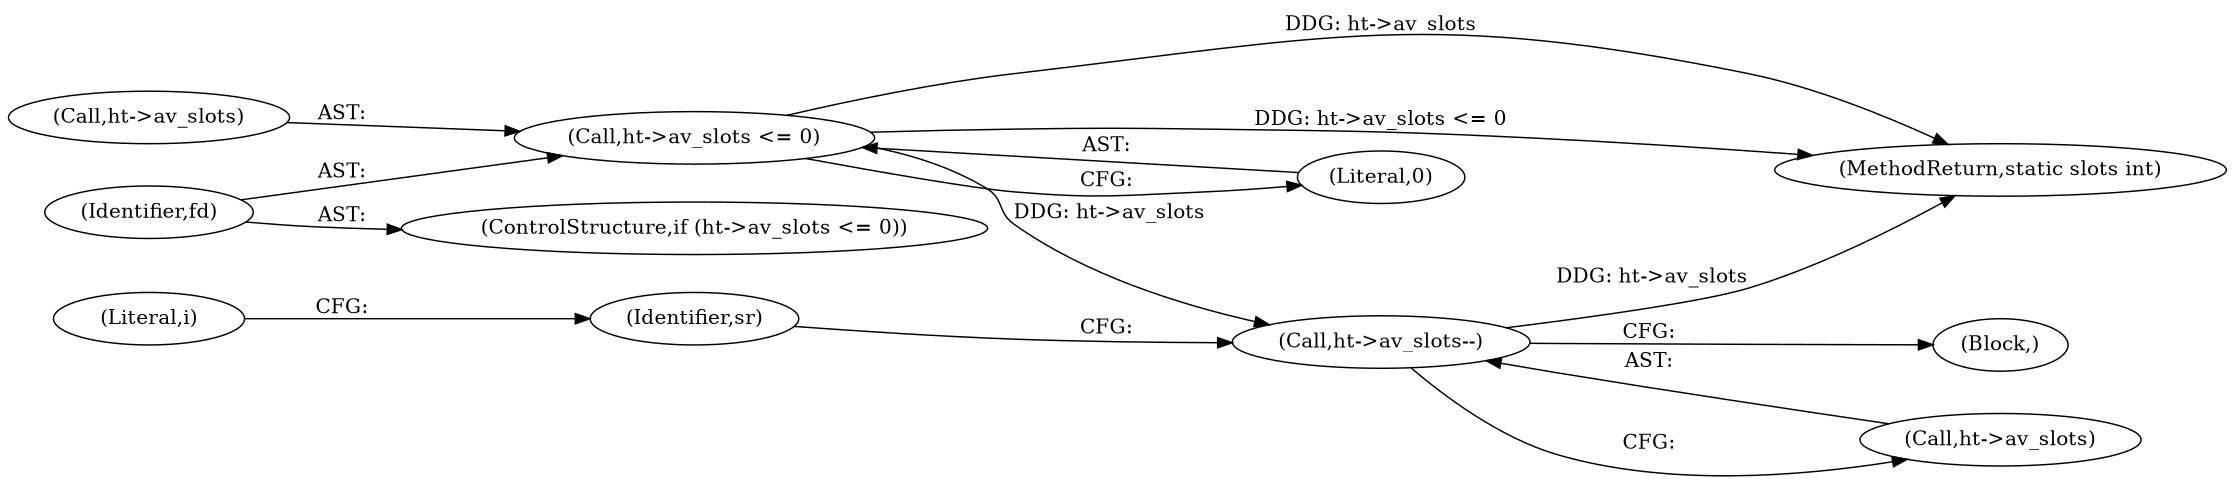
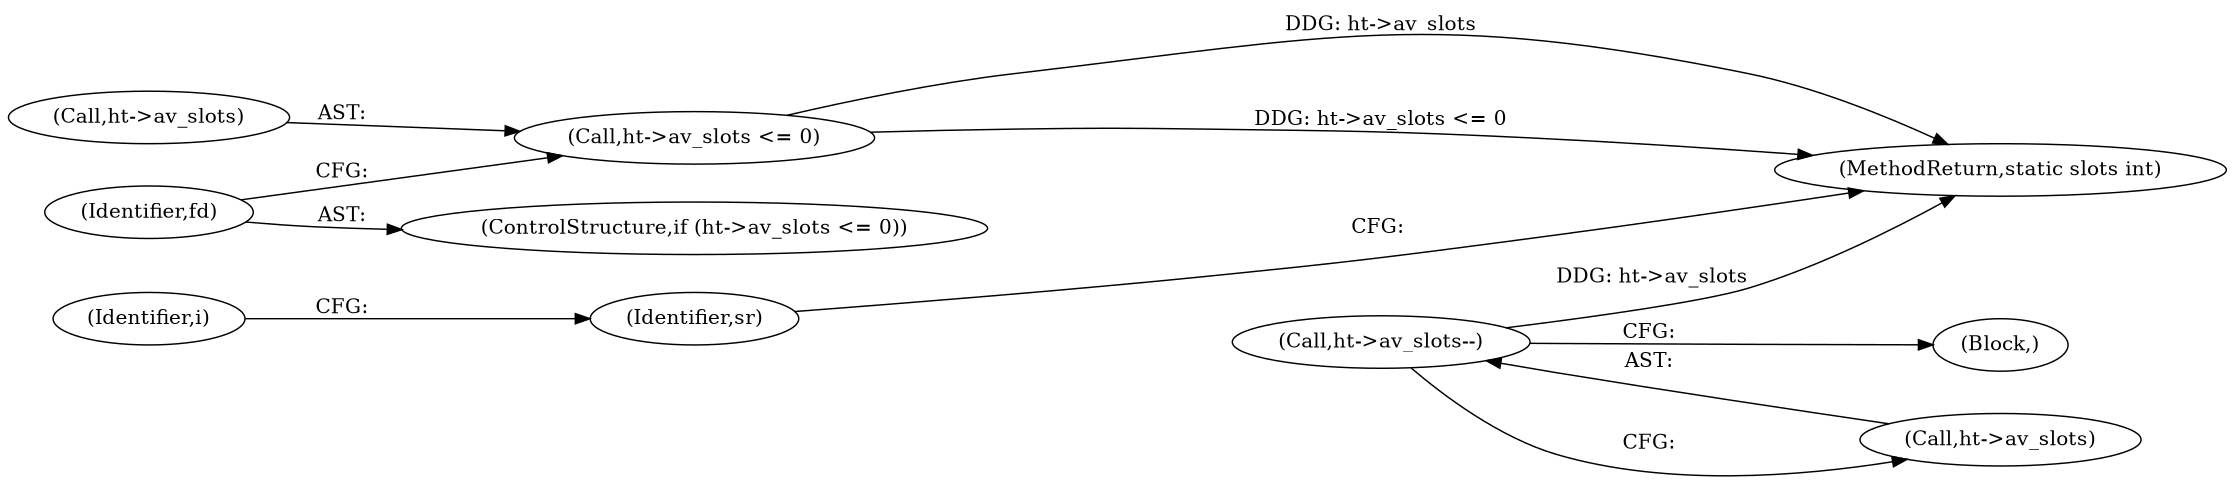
(345, 172) -> (345, 172)
(1381, 177) -> none
(1051, 247) -> none
(149, 319) -> (149, 319)
(1006, 339) -> (1323, 264)
